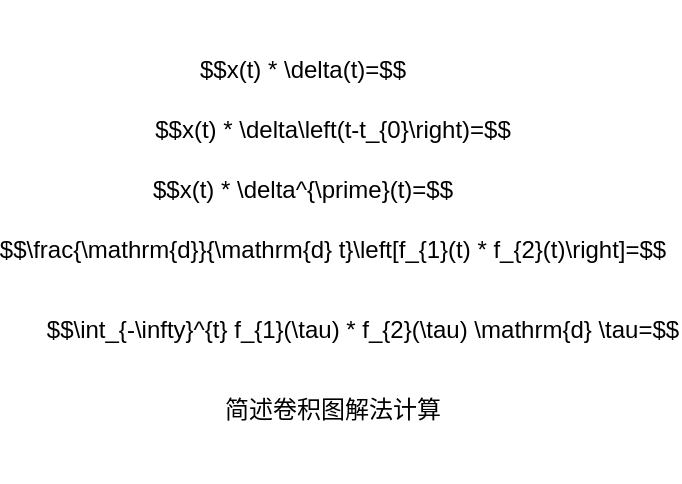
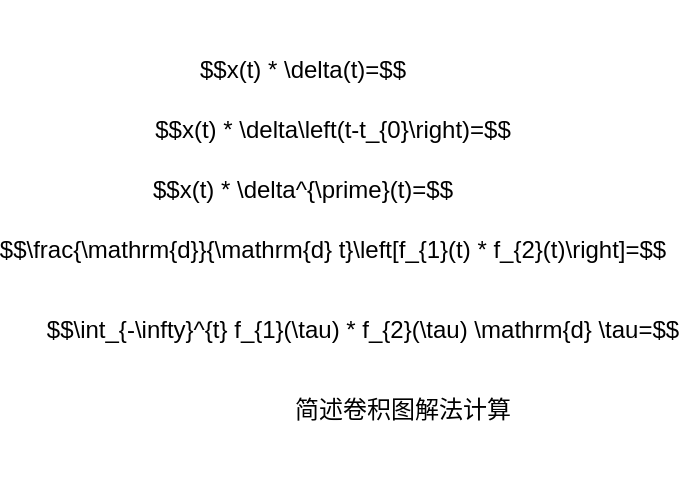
(333, 411) -> (403, 411)
